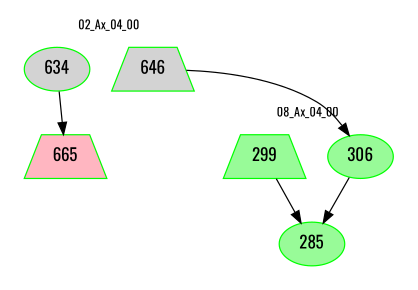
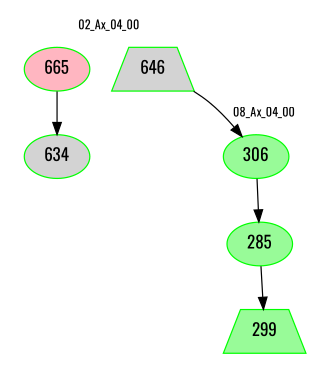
(61, 107) -> (57, 107)
(66, 157) -> (57, 69)
(286, 196) -> (262, 282)
